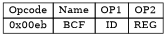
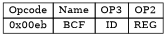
(112, 10) -> (112, 10)
